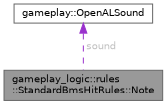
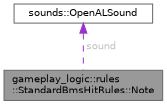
(83, 14) -> (83, 14)
